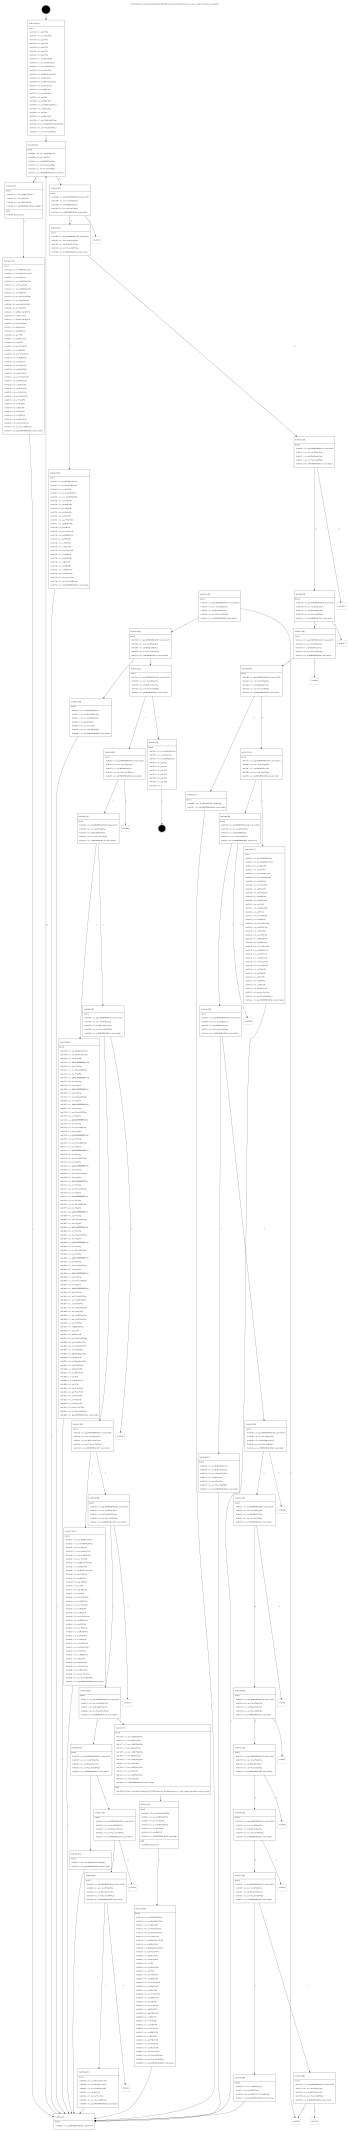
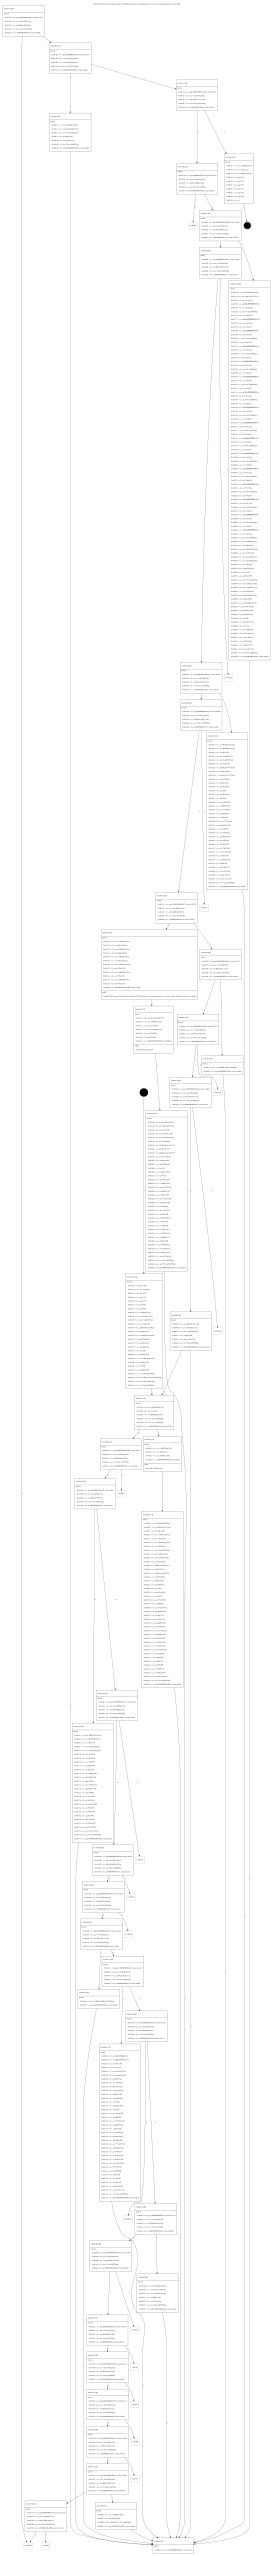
(46, 1147) -> (172, 1372)
